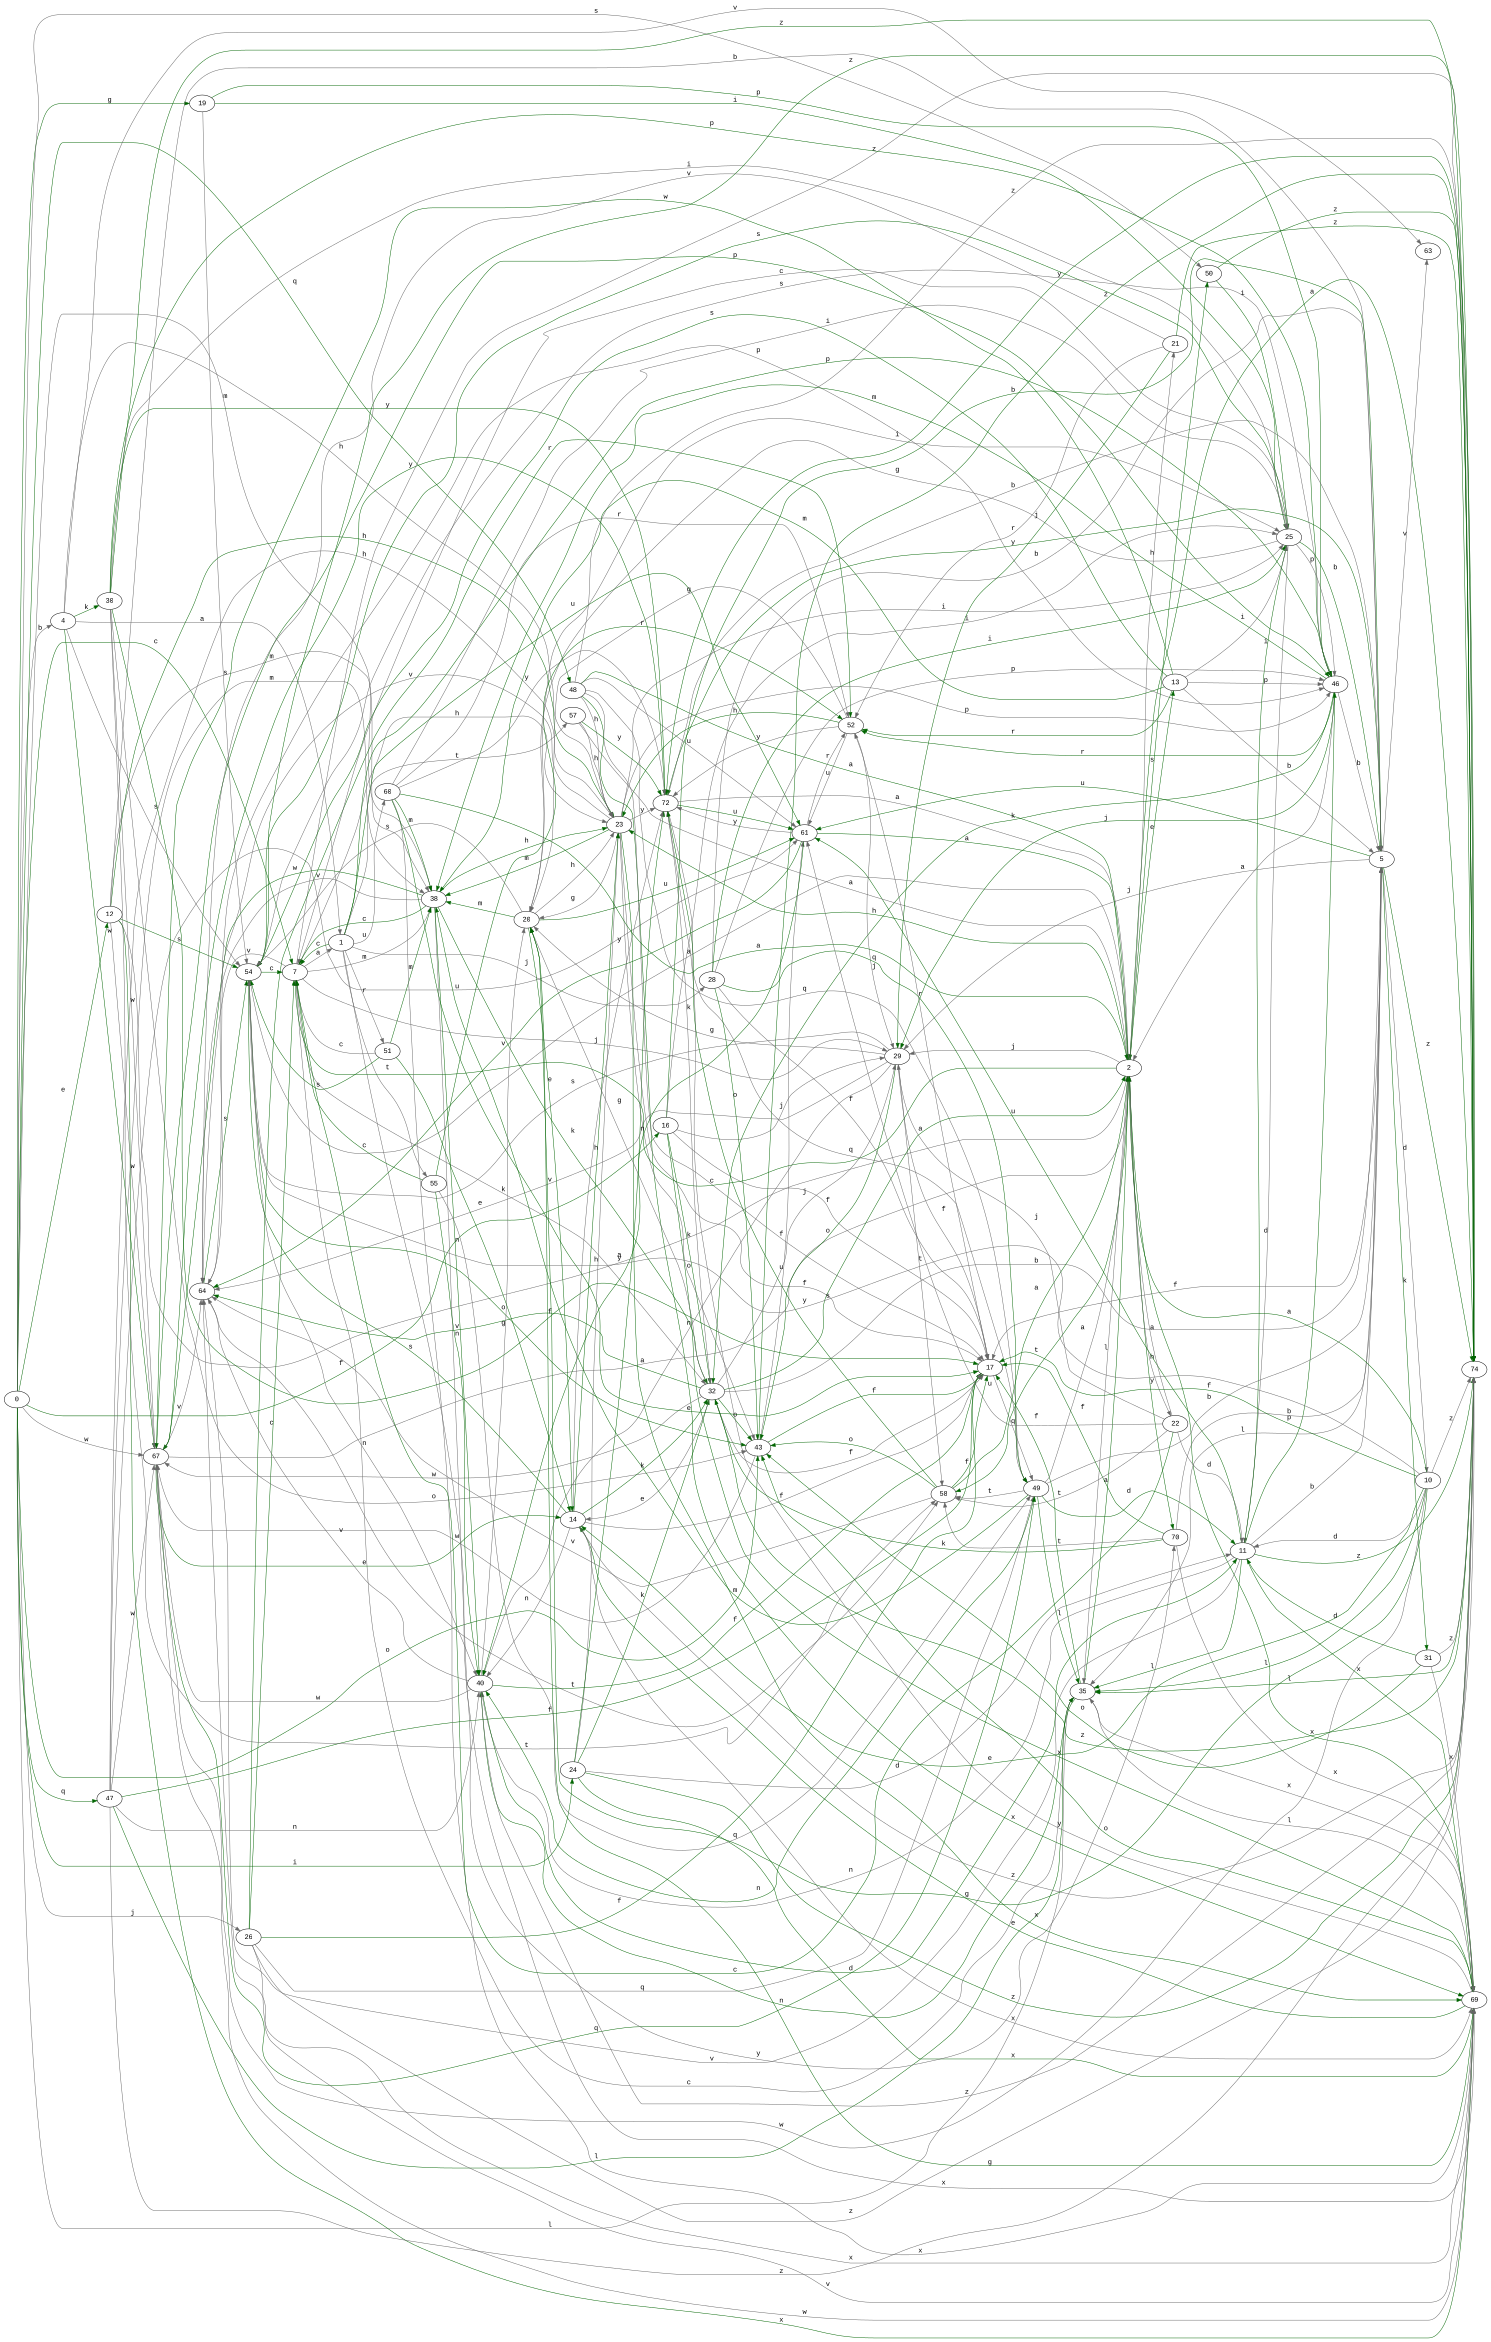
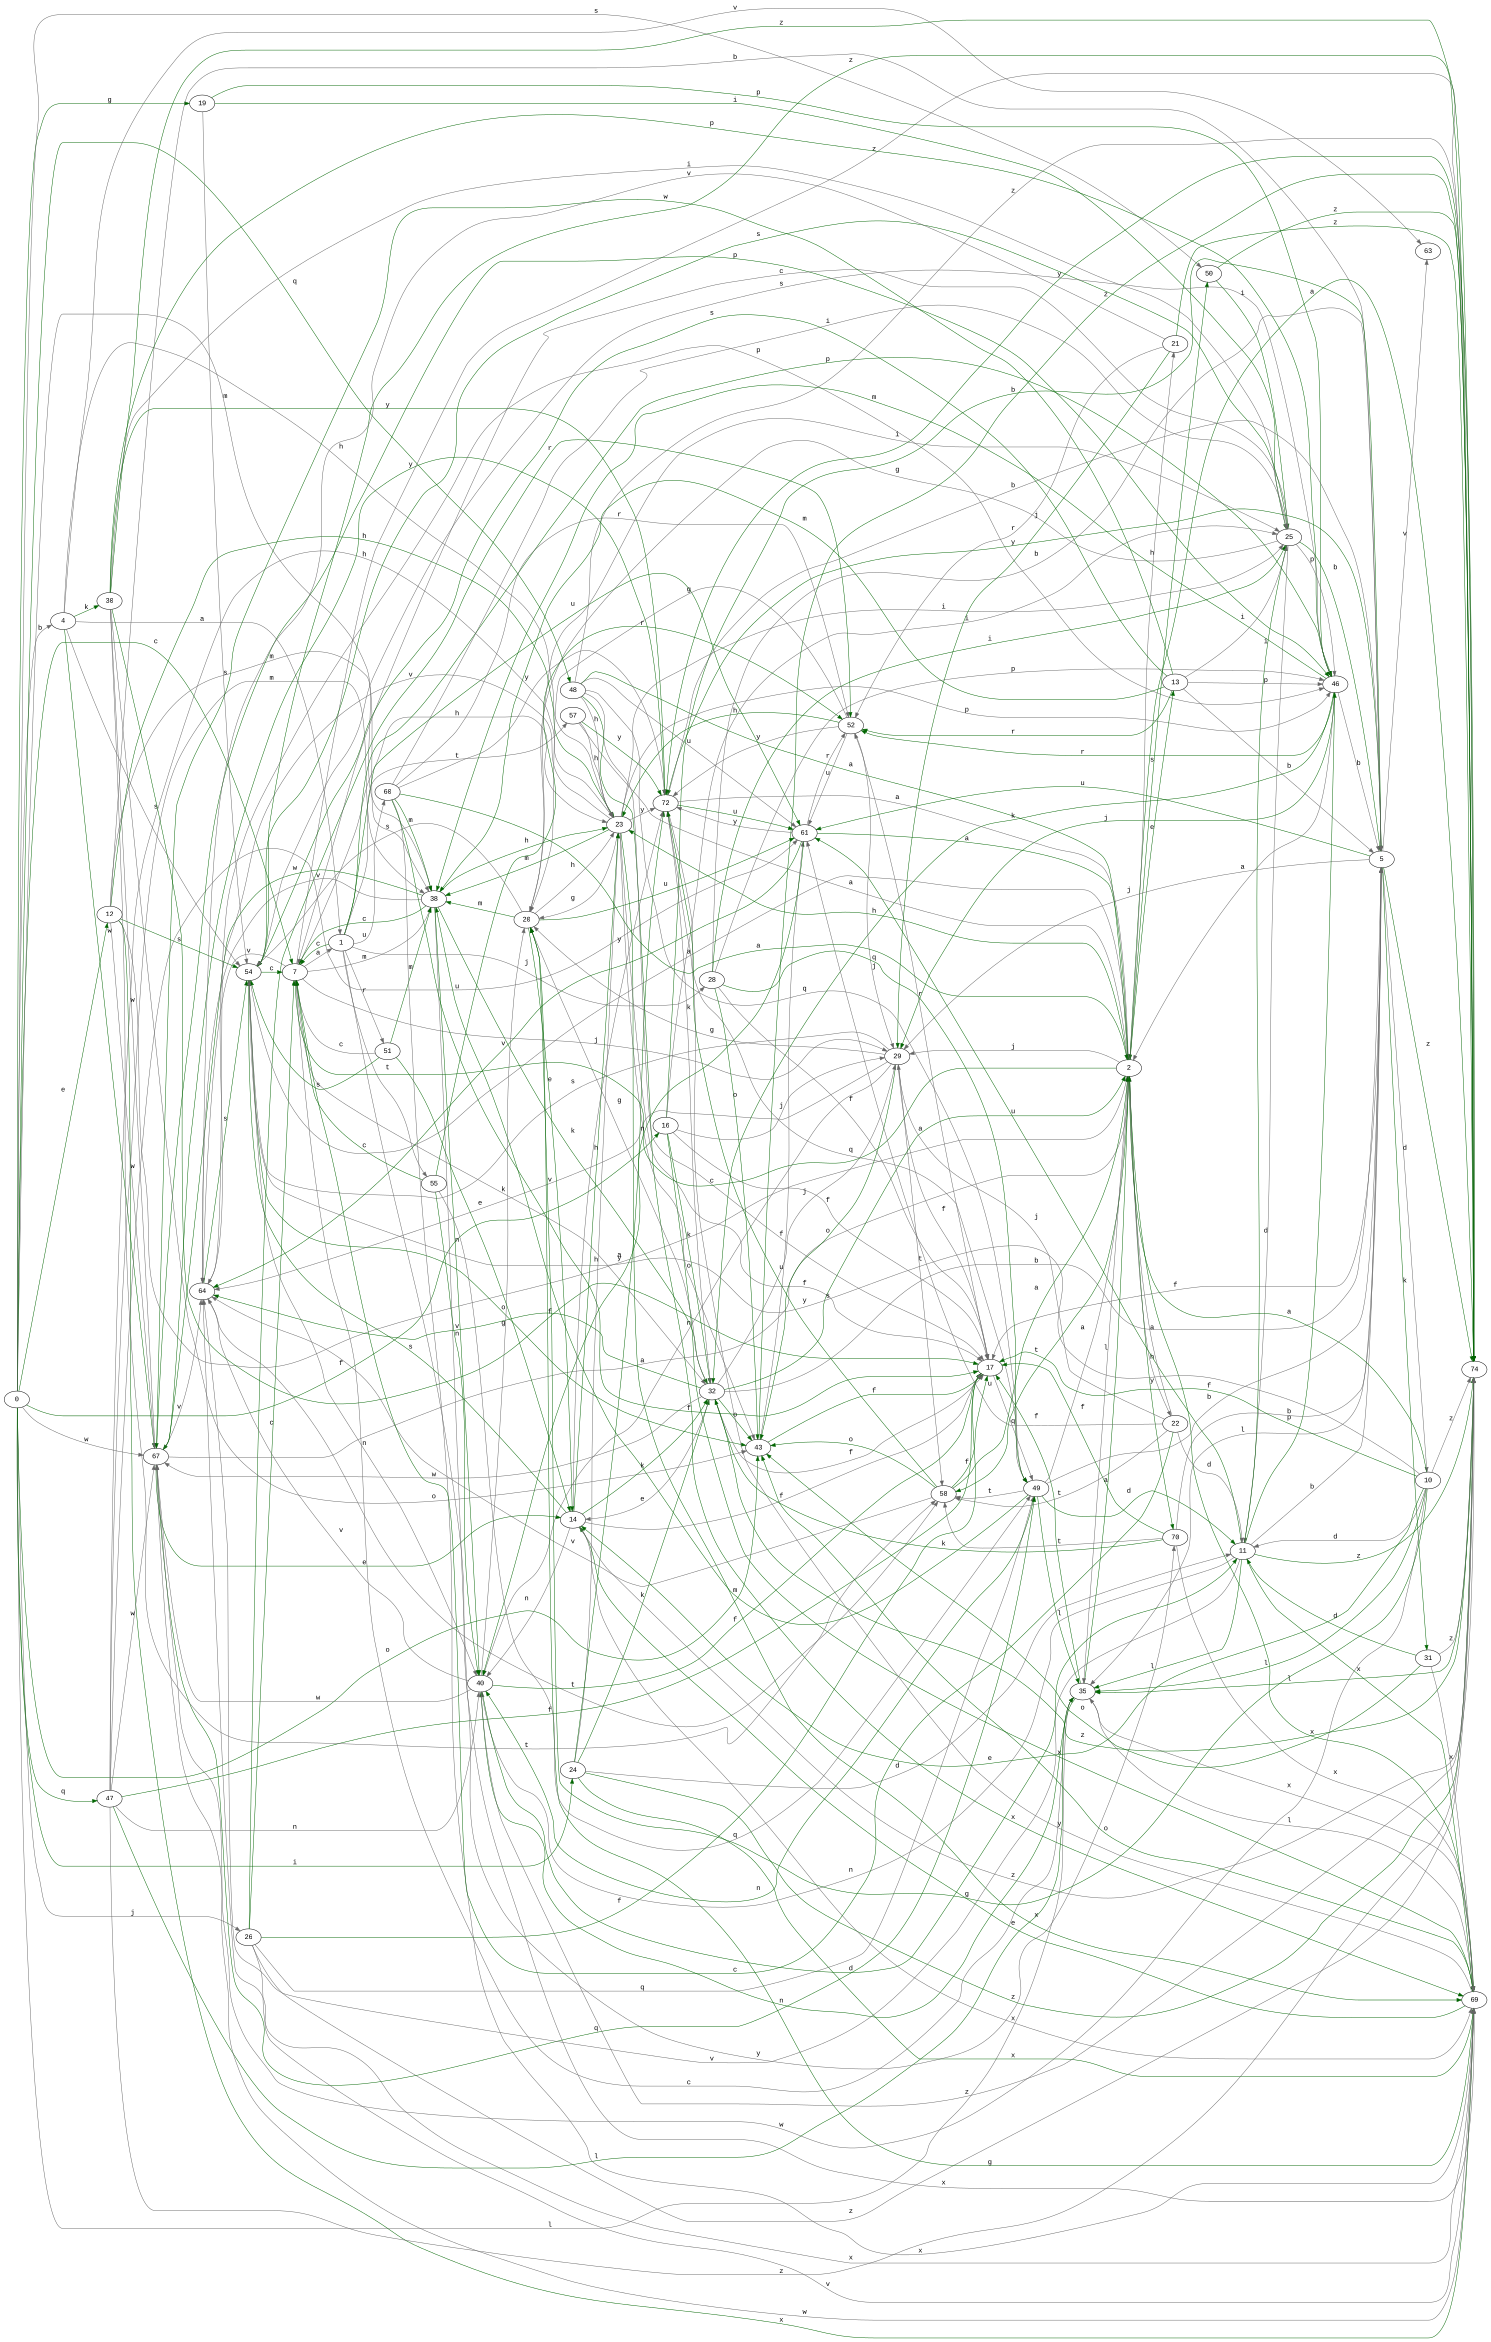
(689, 1408) -> (689, 1408)
(485, 1561) -> none
